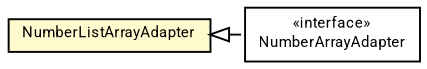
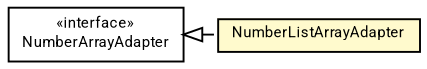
(237, 35) -> (210, 35)
